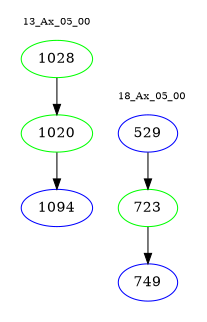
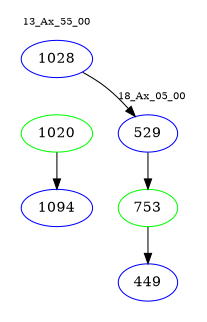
(57, 22) -> (57, 22)
(57, 59) -> (57, 59)
(57, 91) -> (116, 96)
(148, 208) -> (148, 208)
(148, 282) -> (148, 282)
